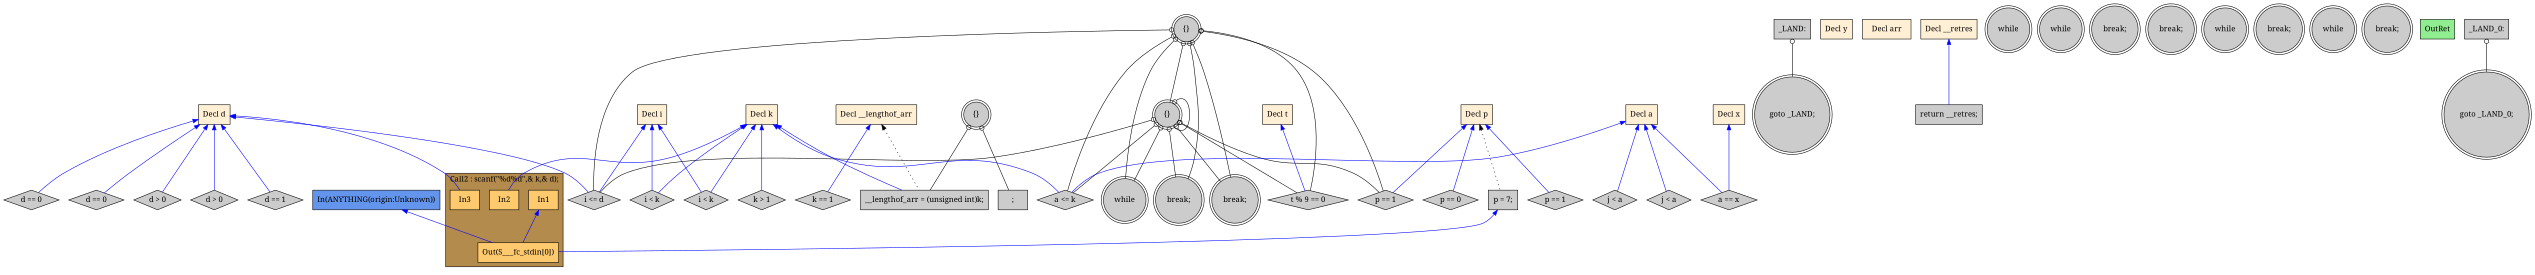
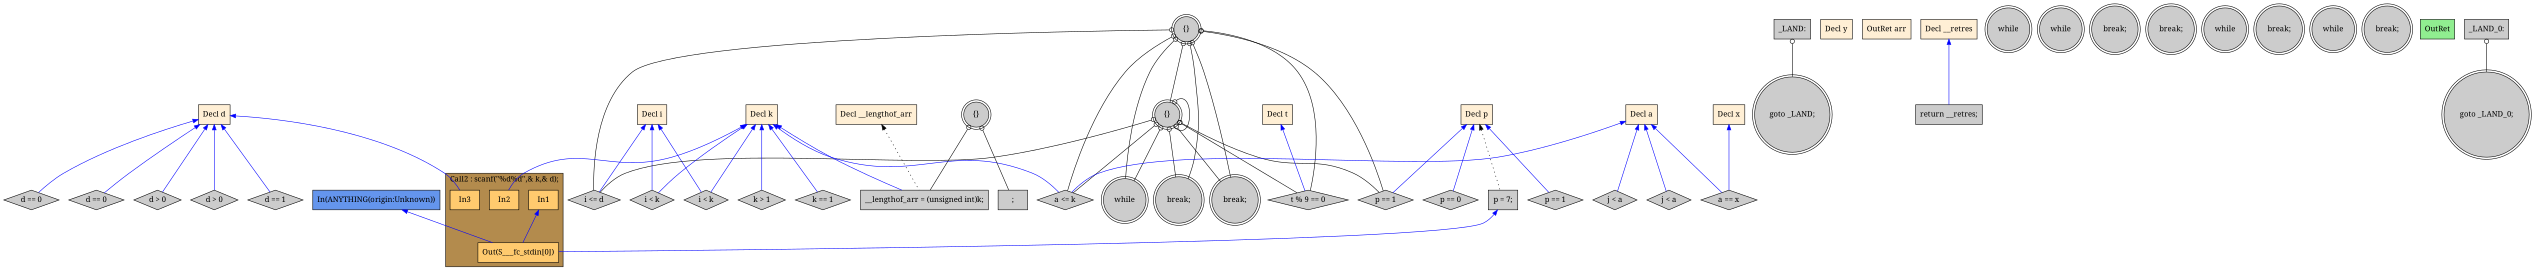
(1887, 29) -> (1887, 29)
(417, 139) -> none
(851, 156) -> (796, 162)
